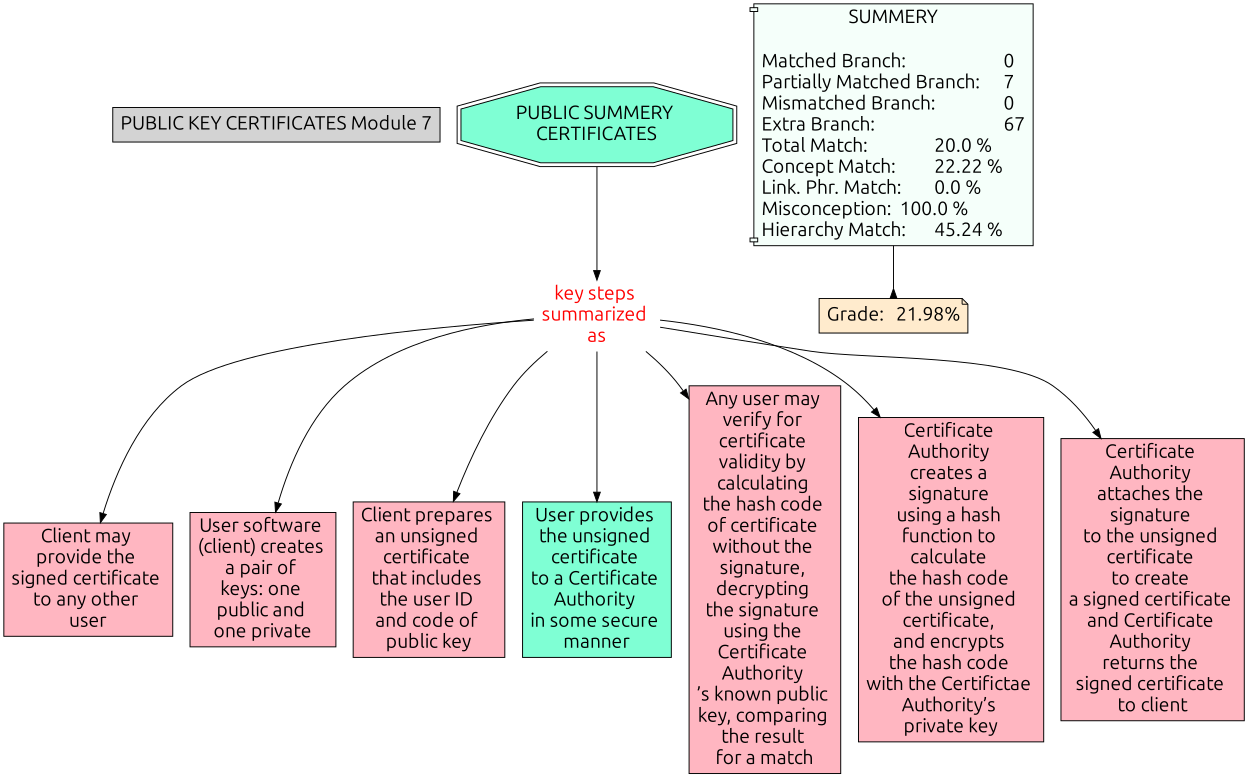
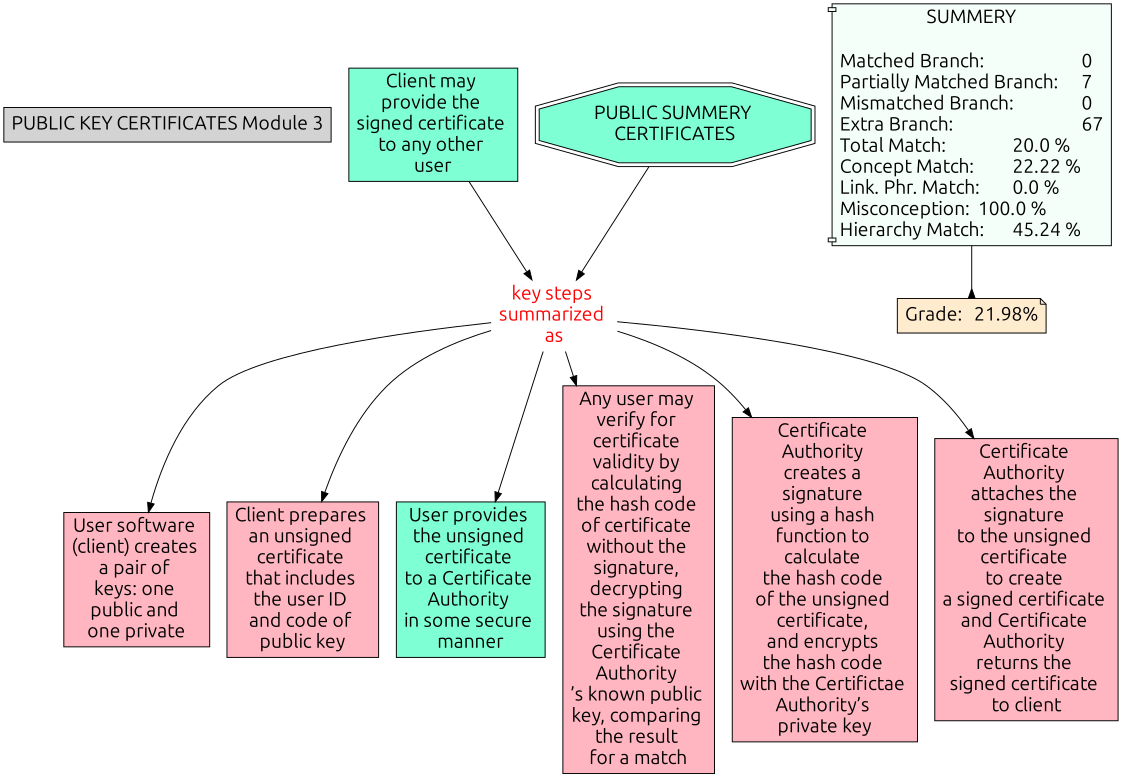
(276, 125) -> (167, 125)
(279, 351) -> (498, 227)
(88, 580) -> (433, 125)
